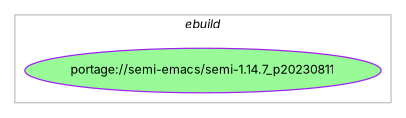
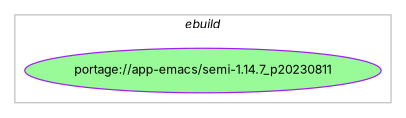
(203, 71) -> (203, 71)
